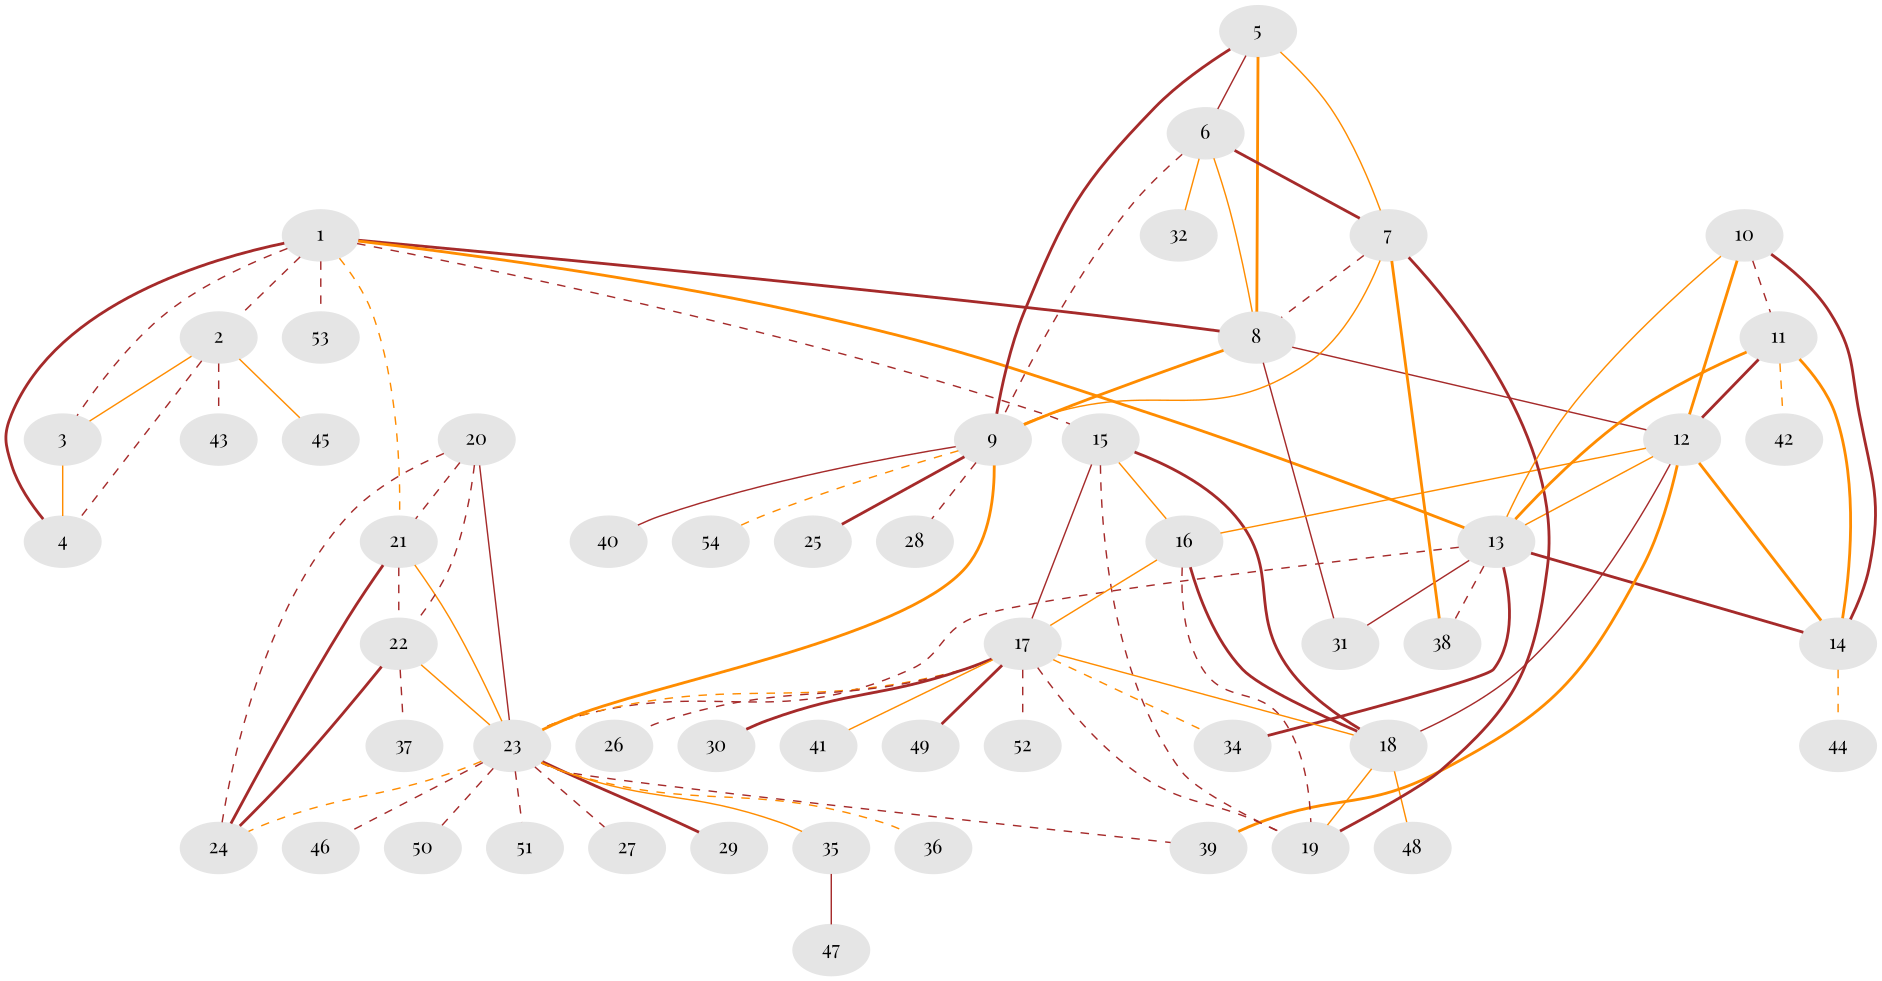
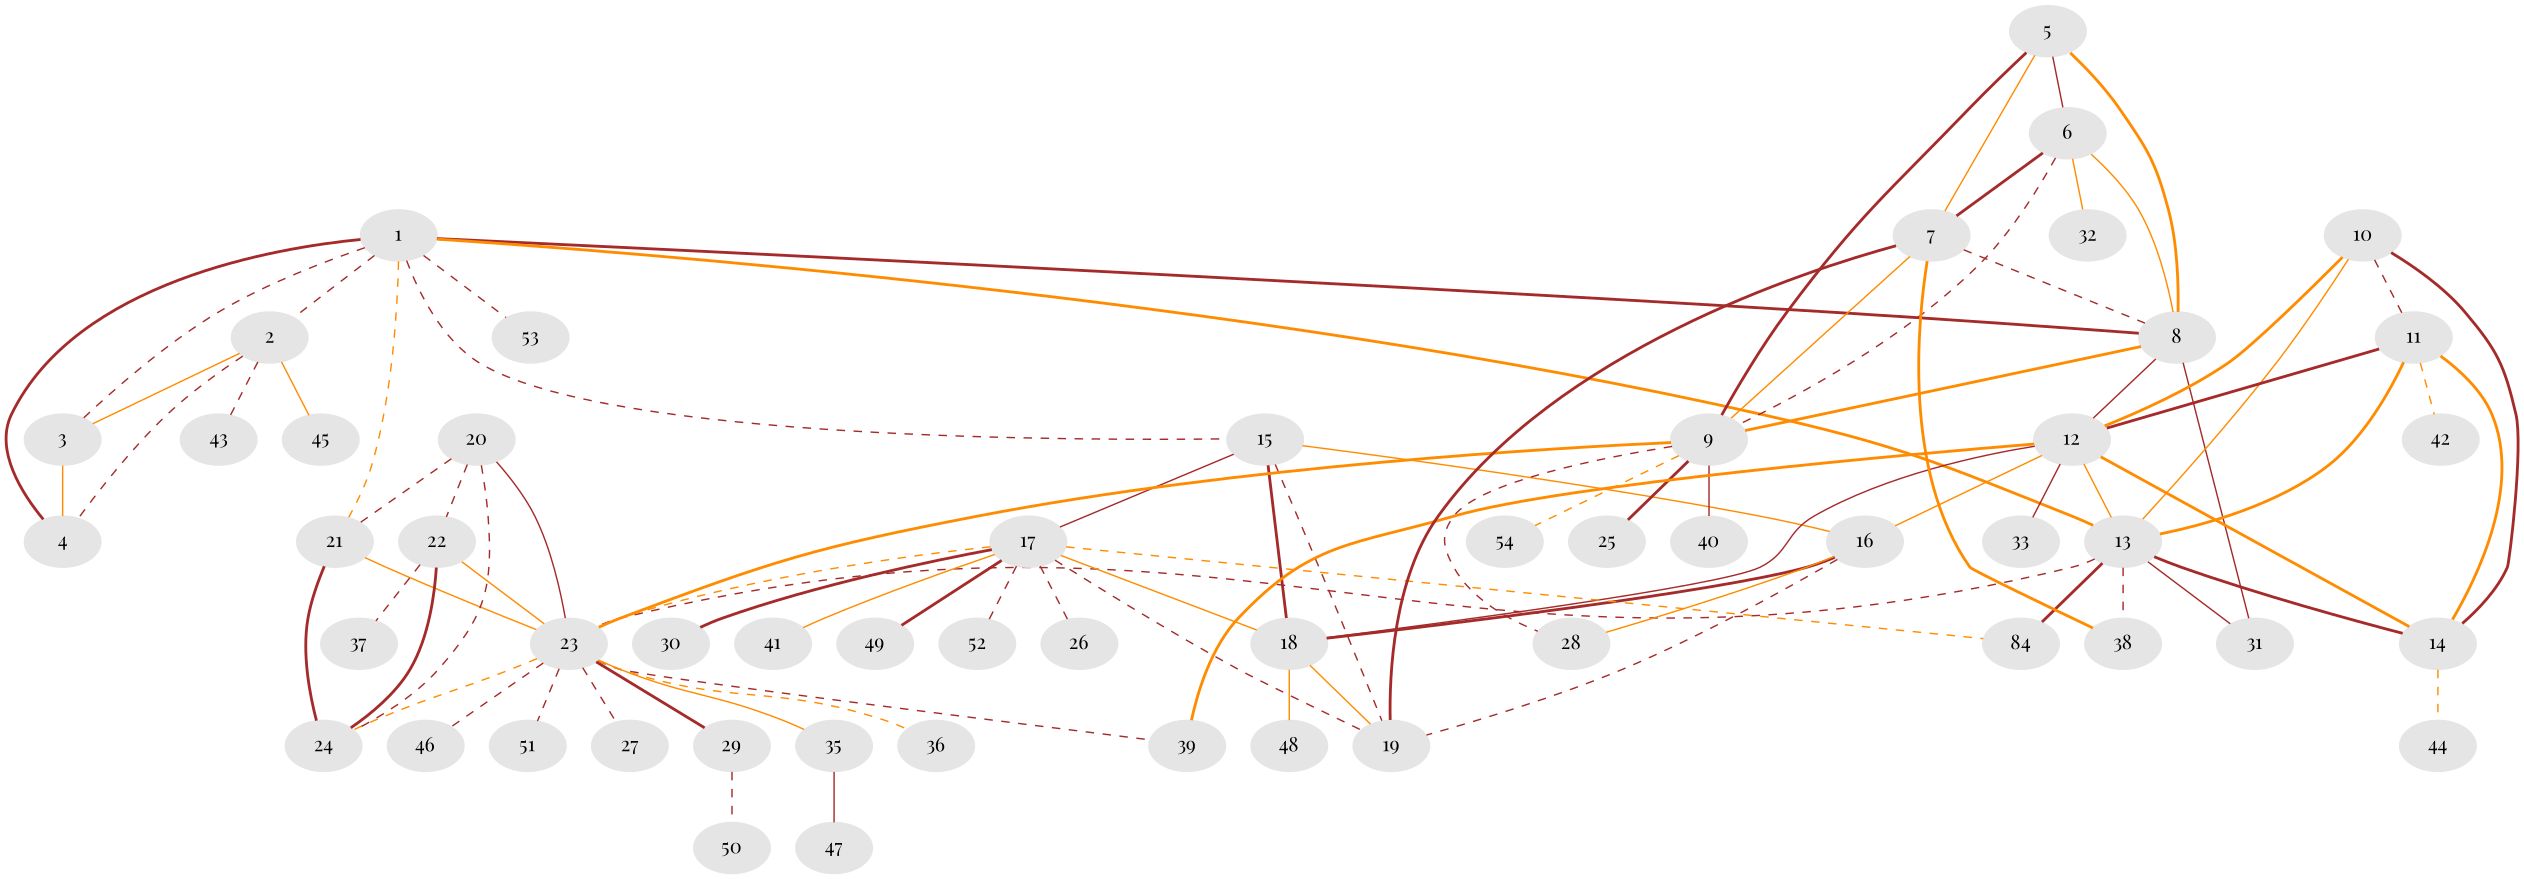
none -> (2021, 542)
(399, 593) -> none
(1085, 604) -> (1721, 597)
(1233, 746) -> (2021, 644)
(468, 797) -> (732, 797)
